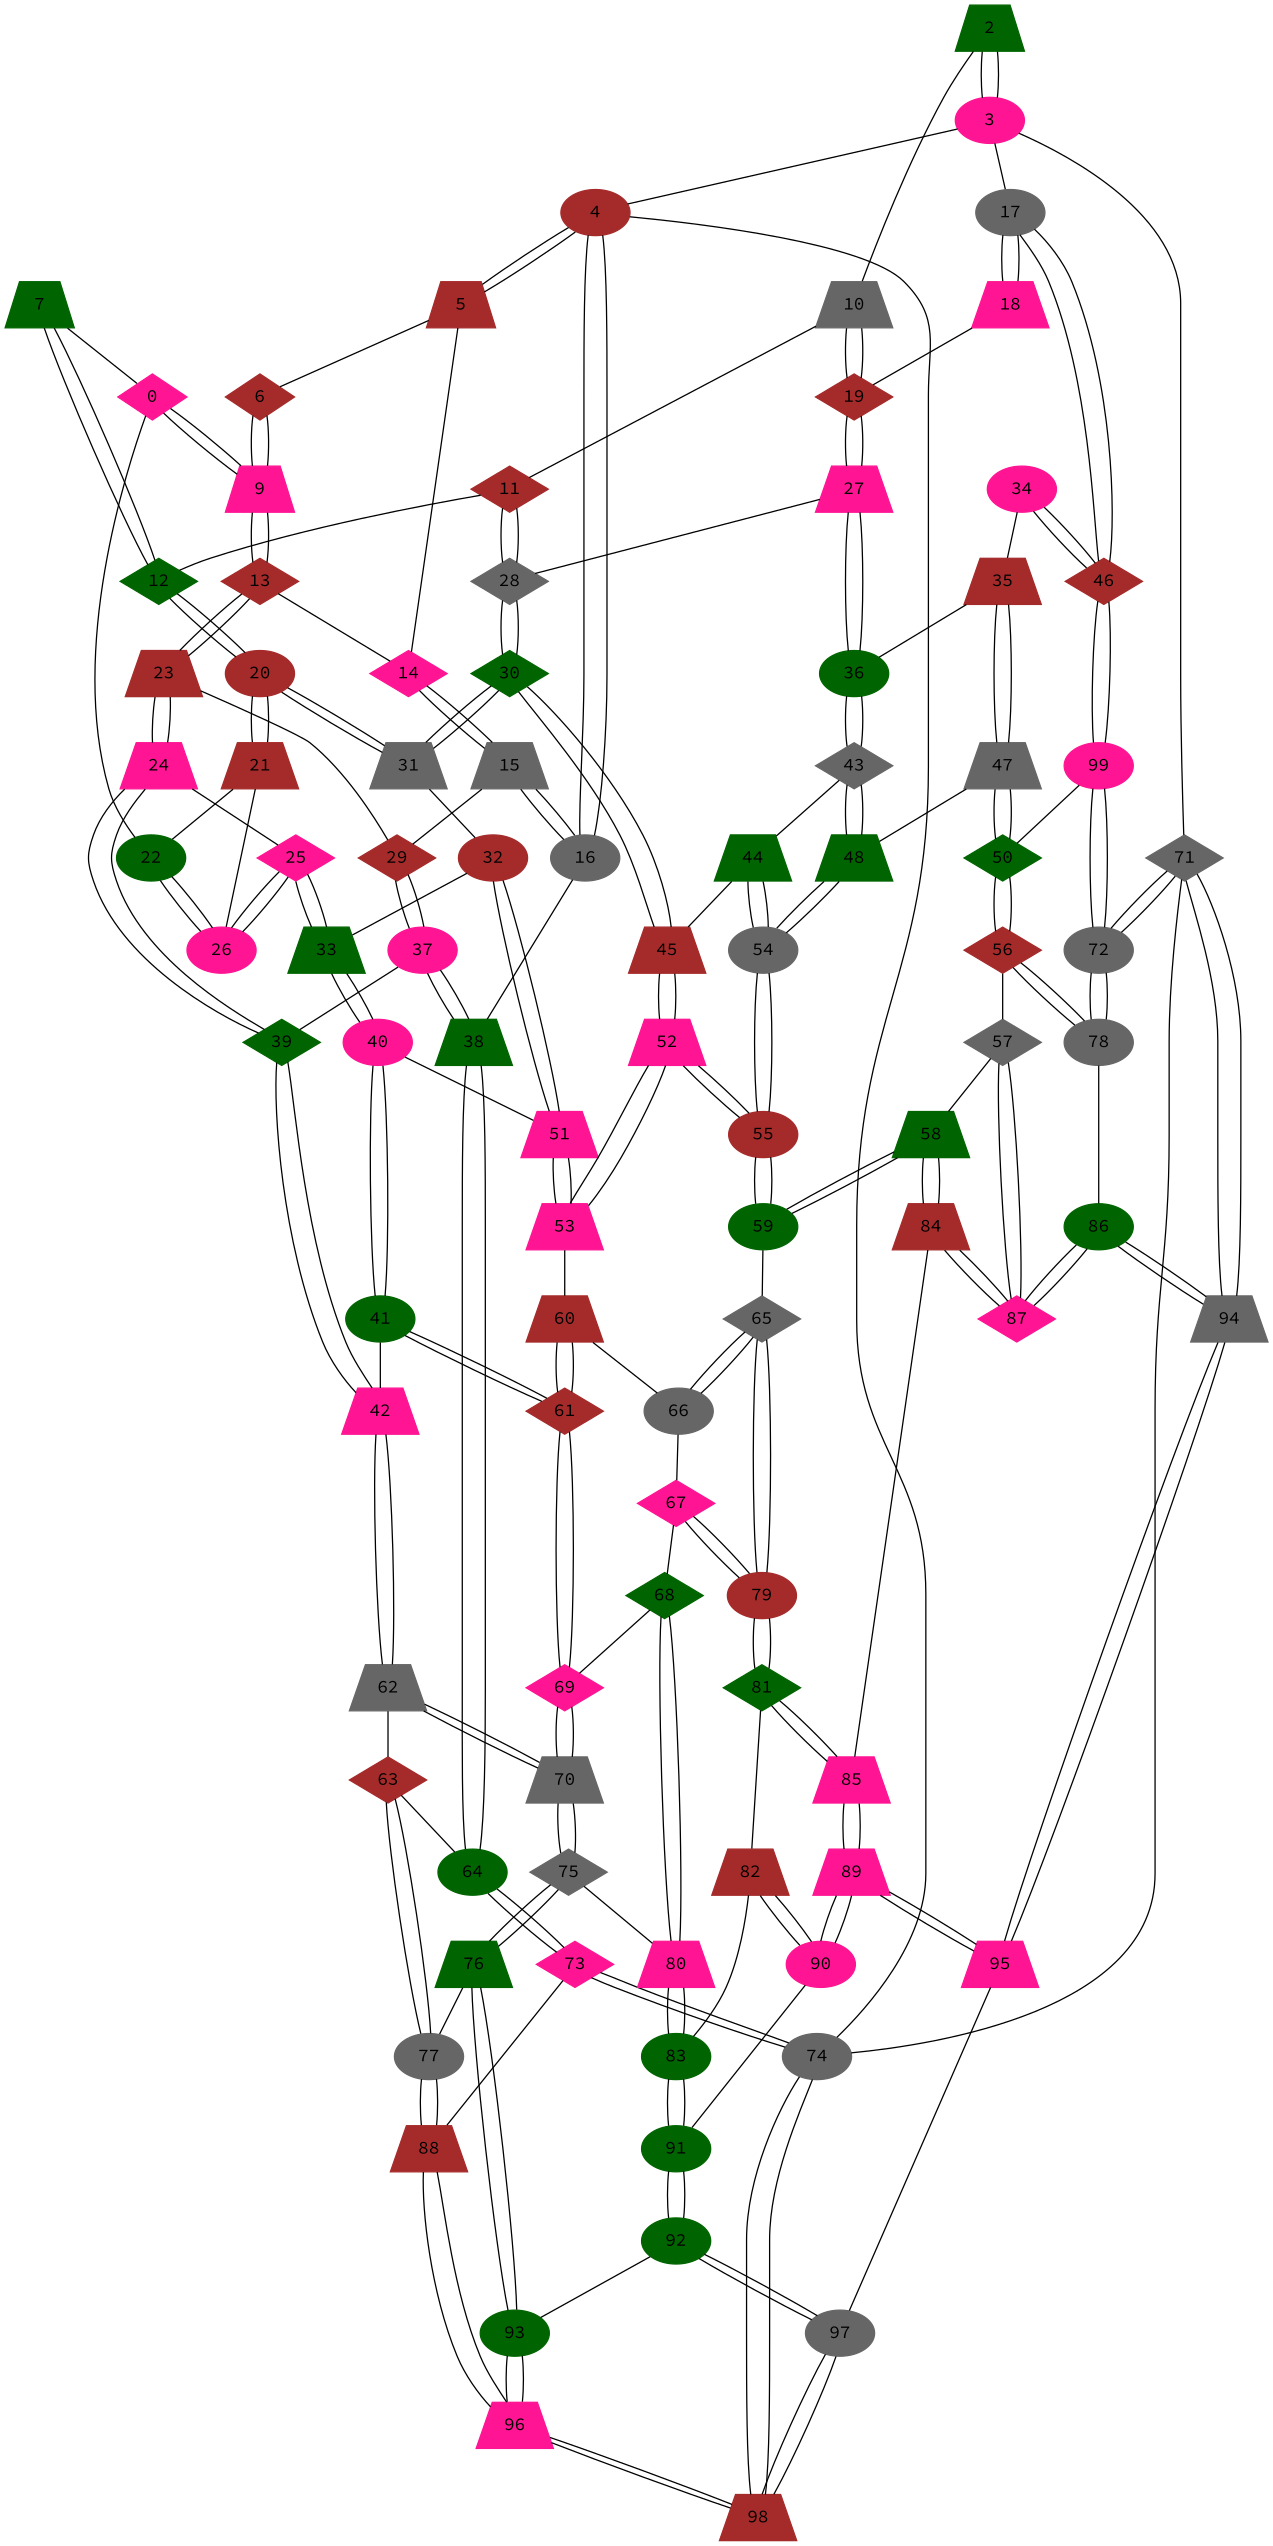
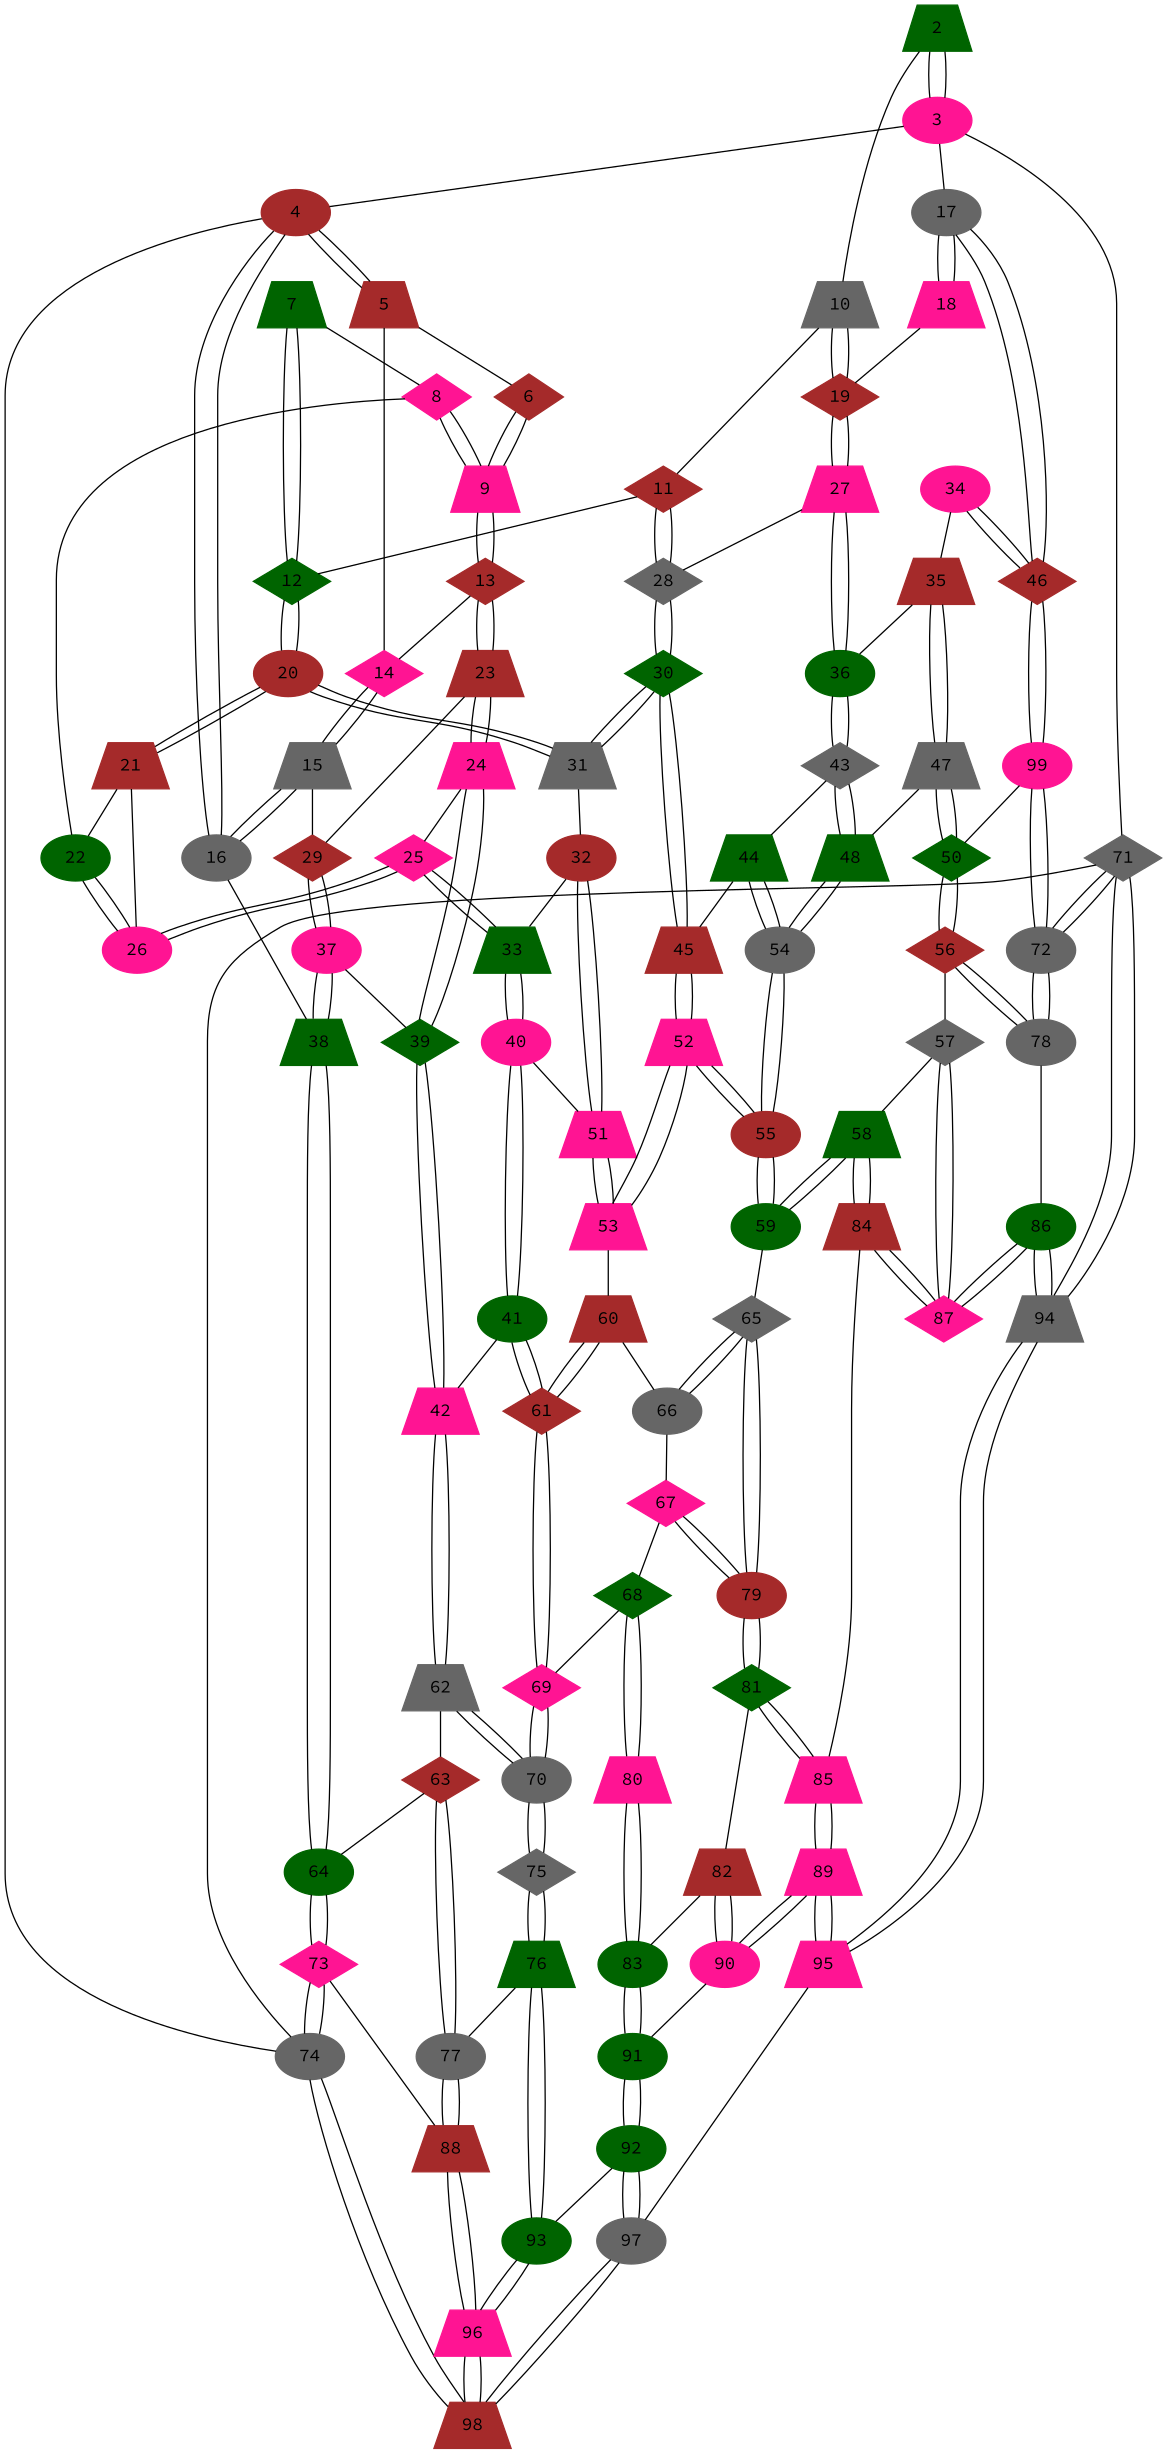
(152, 397) -> (437, 397)
(565, 1780) -> (537, 1780)
(618, 1915) -> none
